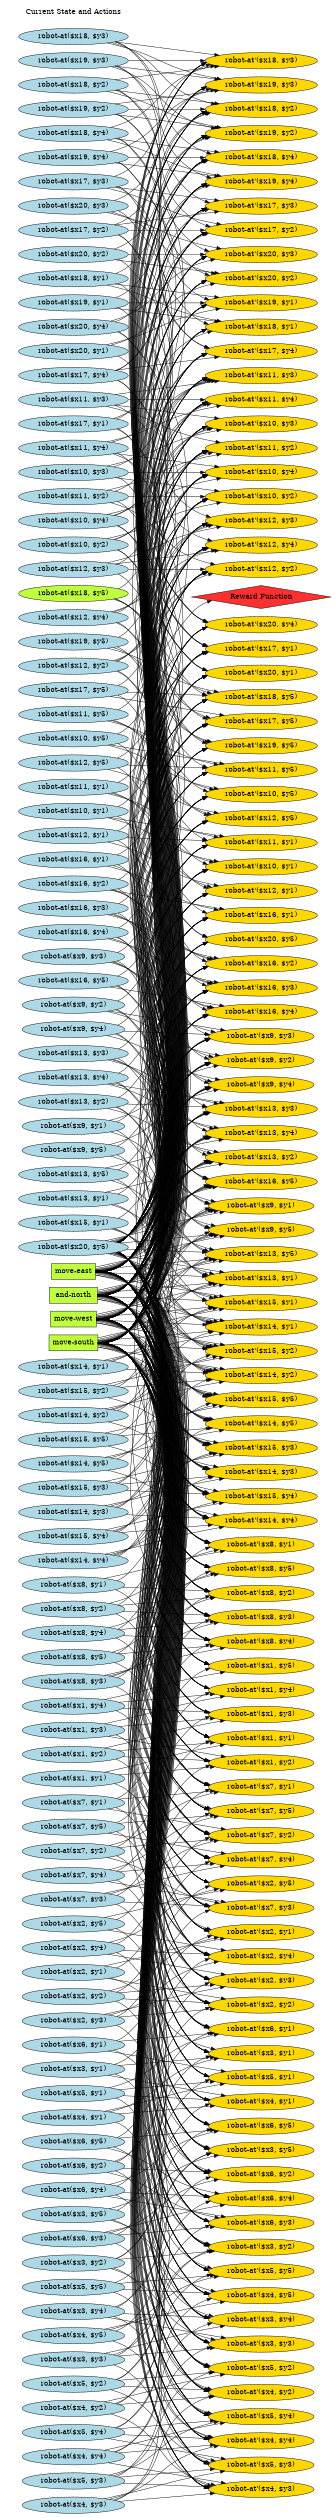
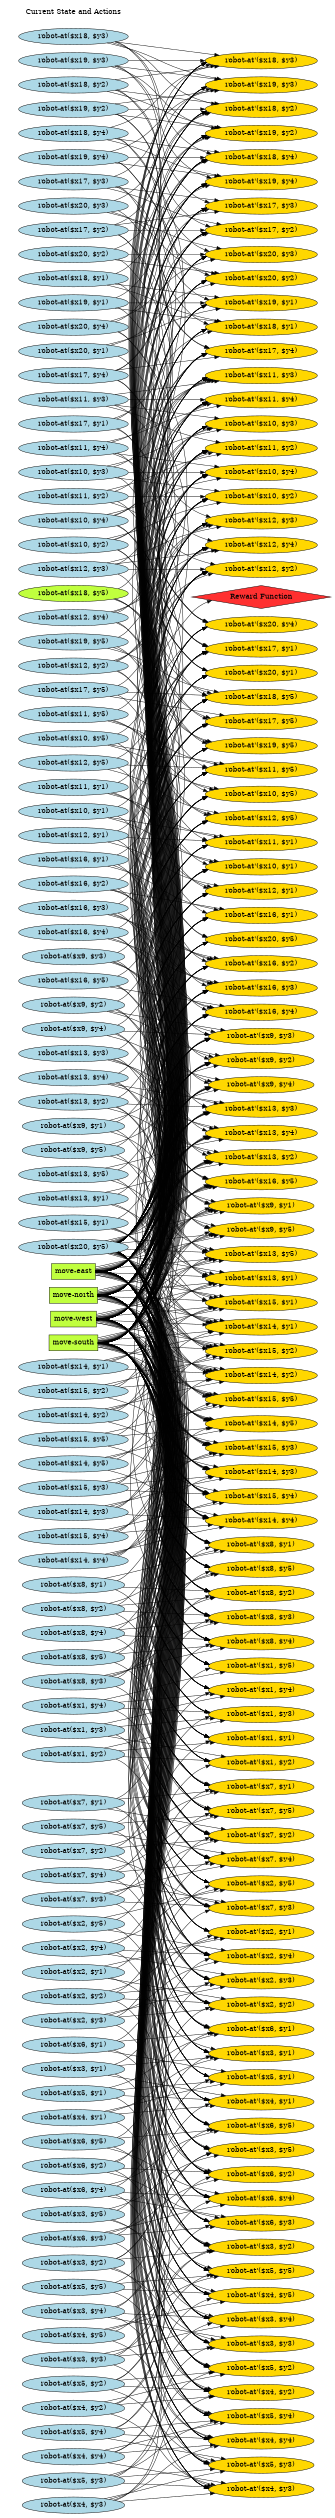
(73, 1295) -> (73, 1295)
(73, 1779) -> none
